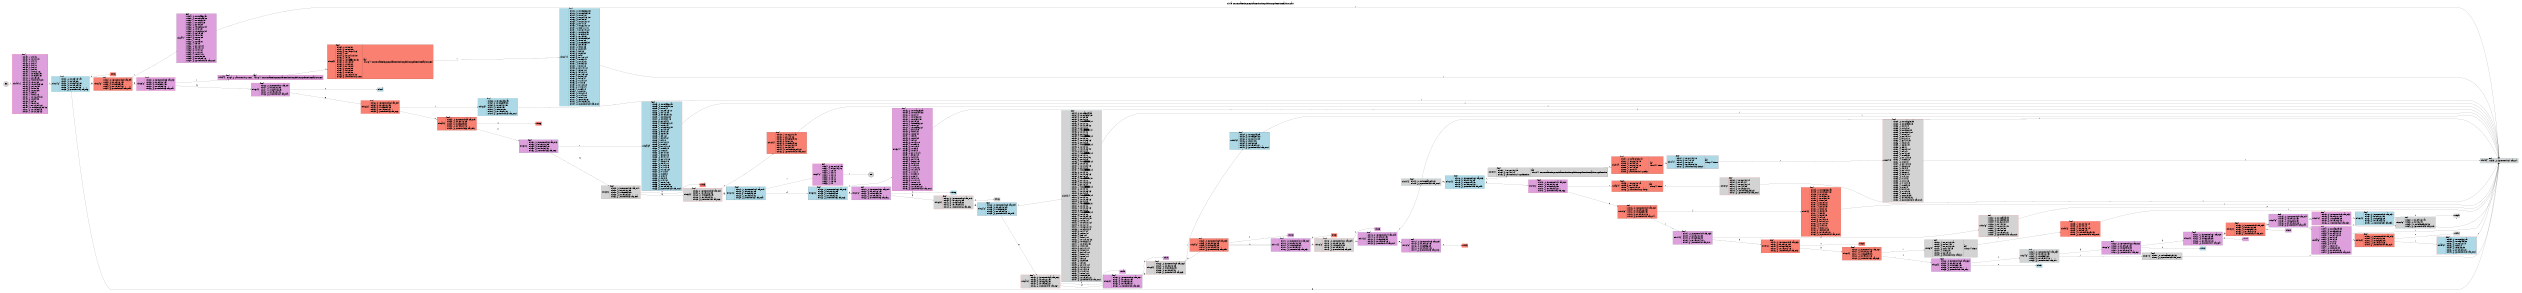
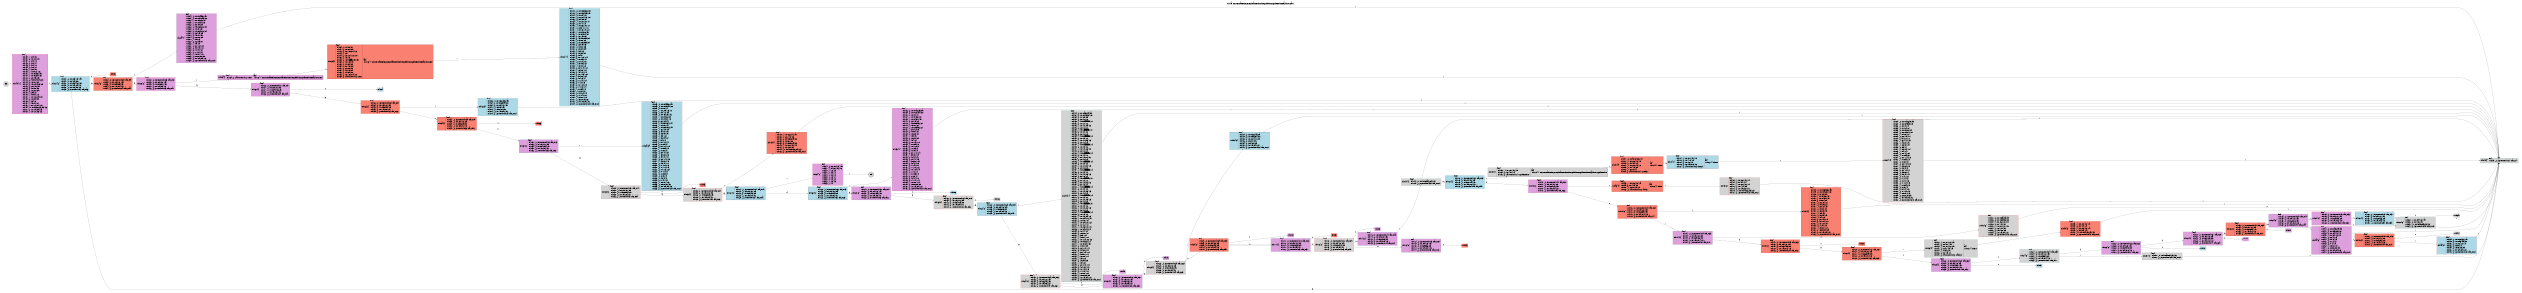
(1399, 242) -> (1377, 248)
